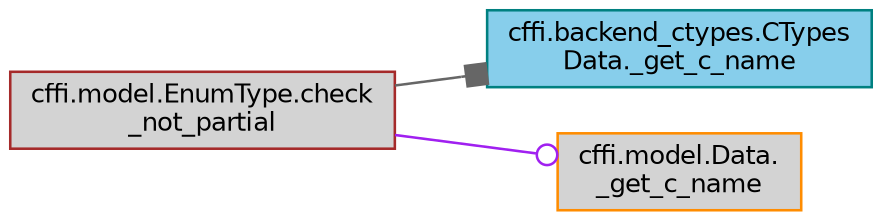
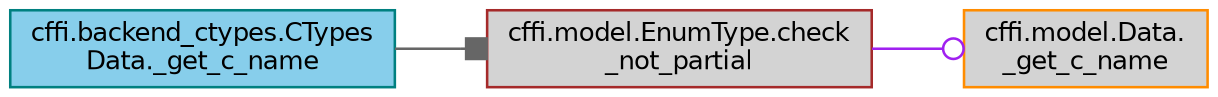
(428, 81) -> (428, 49)
